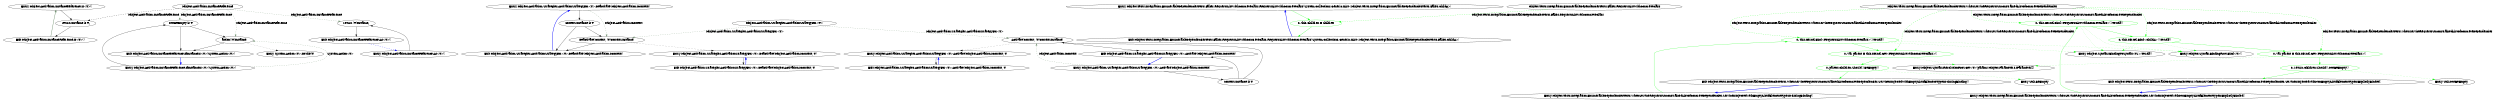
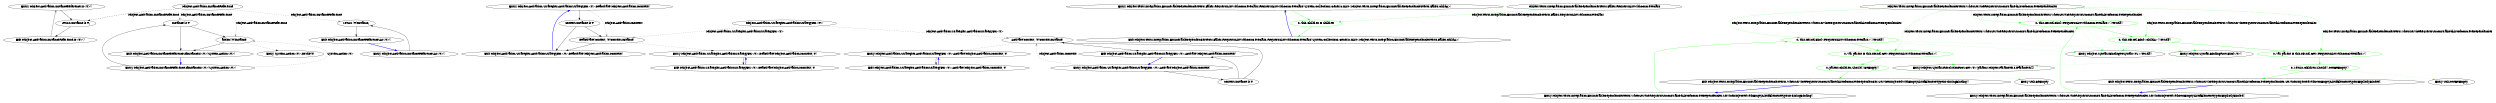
(181, 23) -> (181, 23)
(382, 47) -> (382, 47)
